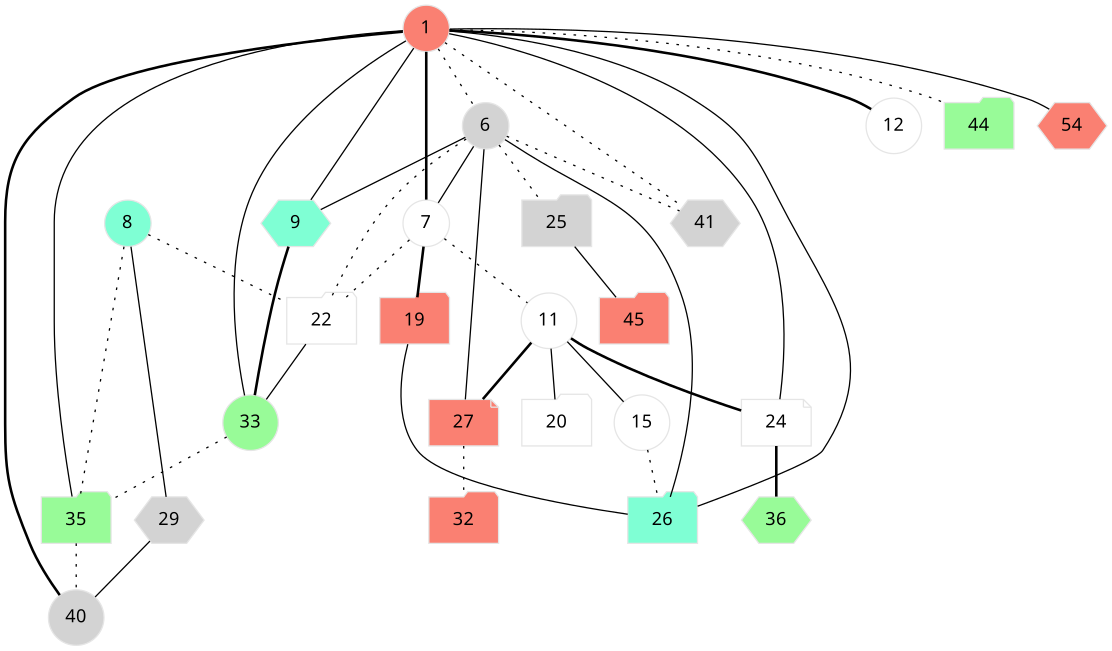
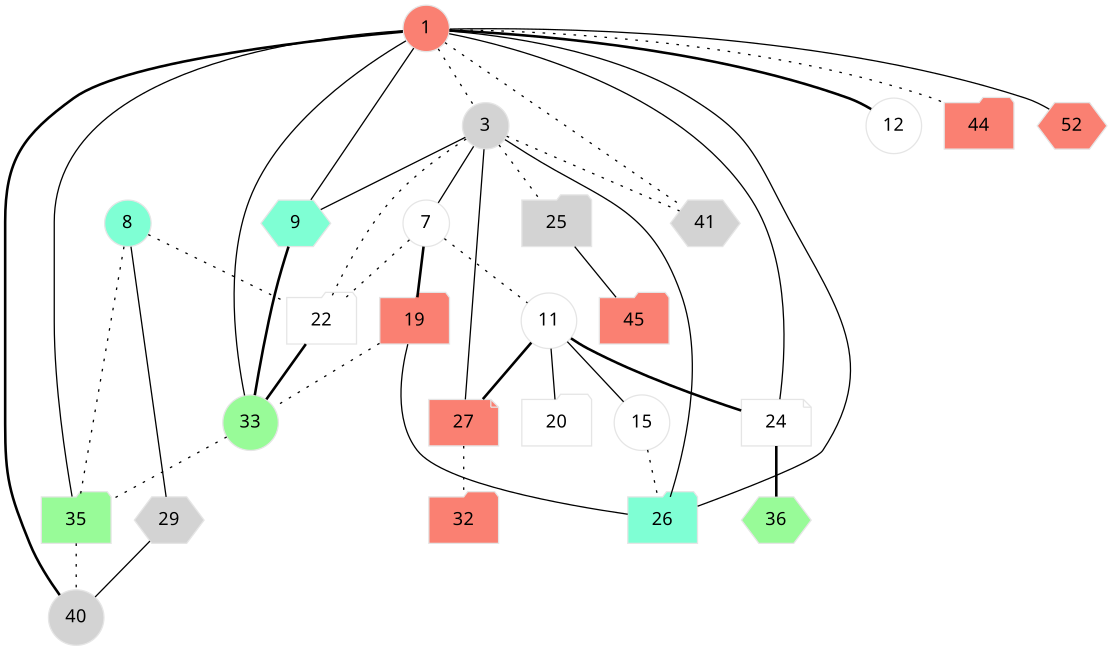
(426, 126) -> none
(486, 126) -> (486, 126)
(979, 126) -> (979, 126)
(1072, 126) -> (1072, 126)
(286, 372) -> (286, 372)
none -> (327, 375)
